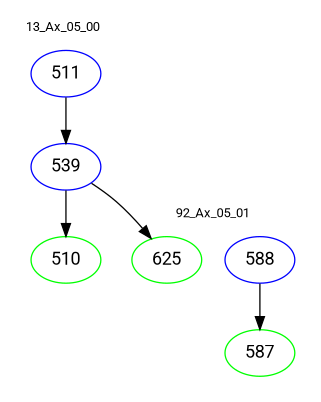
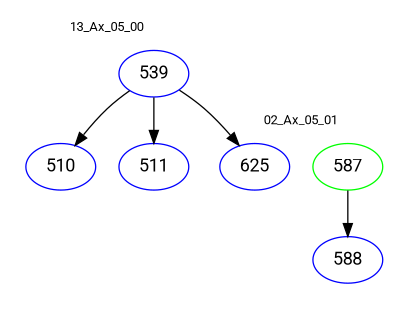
(66, 114) -> (154, 114)
(213, 214) -> (301, 121)
(66, 260) -> (61, 167)
(167, 260) -> (255, 167)
(260, 300) -> (348, 207)
